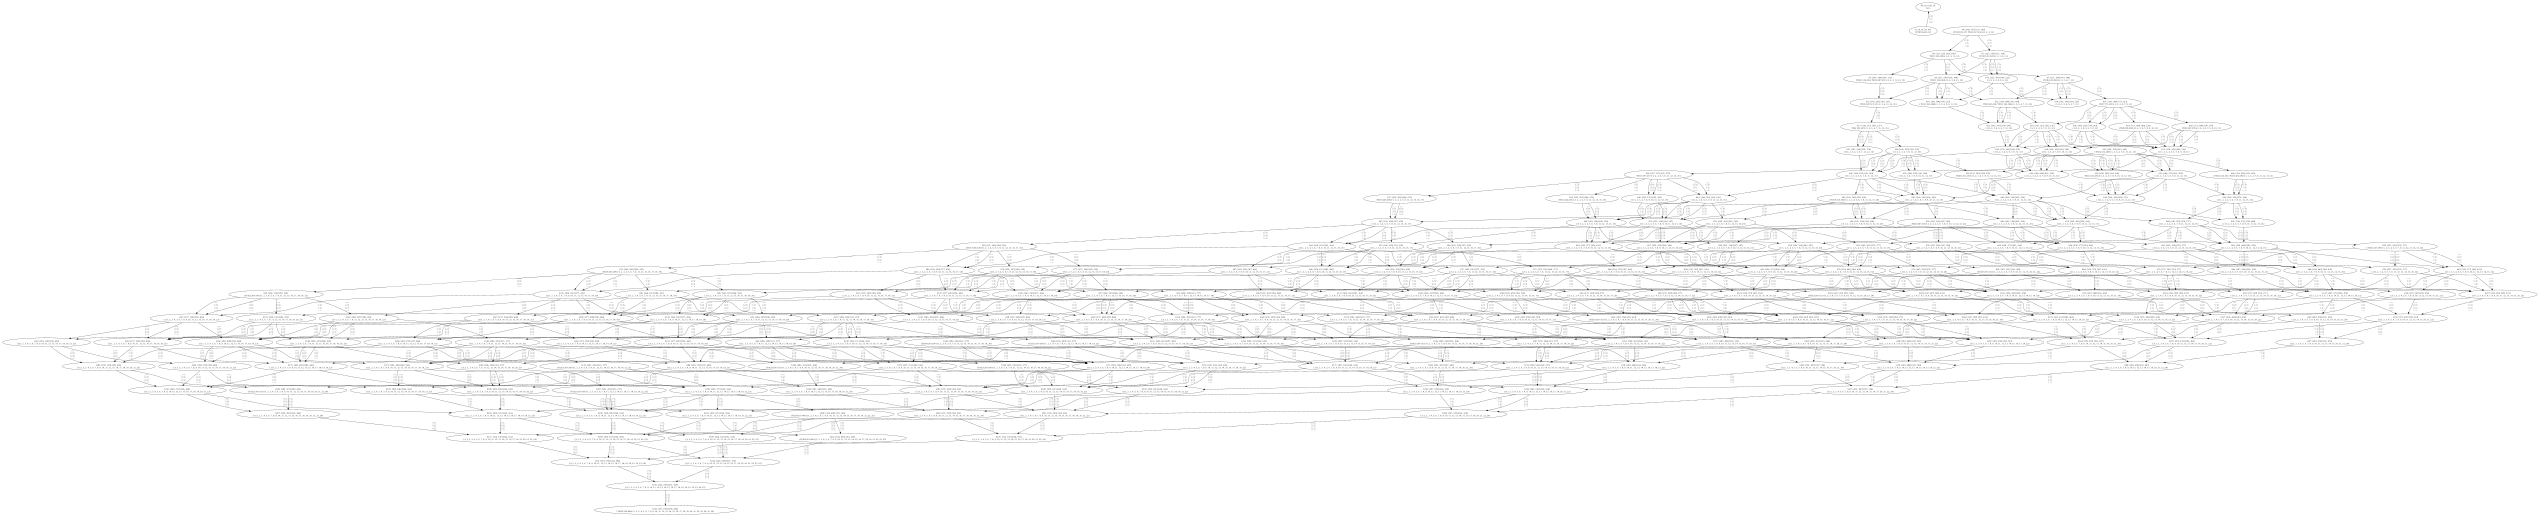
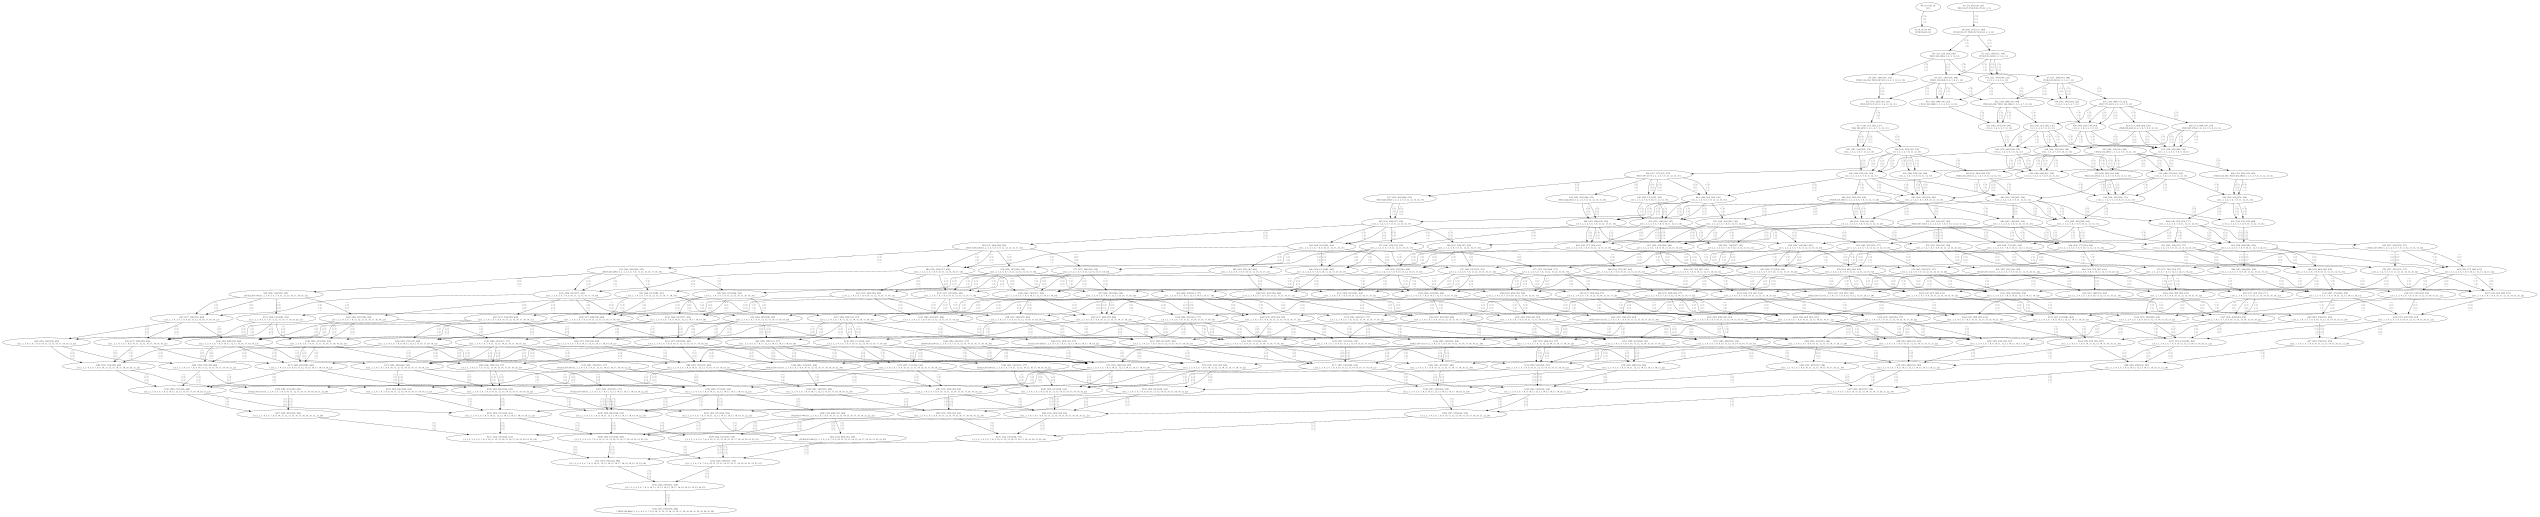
none -> (1974, 7)
(1928, 20) -> (1922, 18)
none -> (2073, 115)
